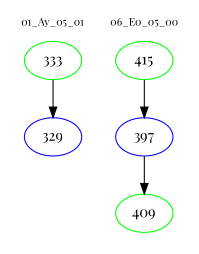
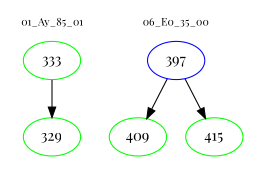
(53, 23) -> (53, 23)
(144, 23) -> (176, 23)
(144, 93) -> (193, 94)
(53, 137) -> (52, 137)
